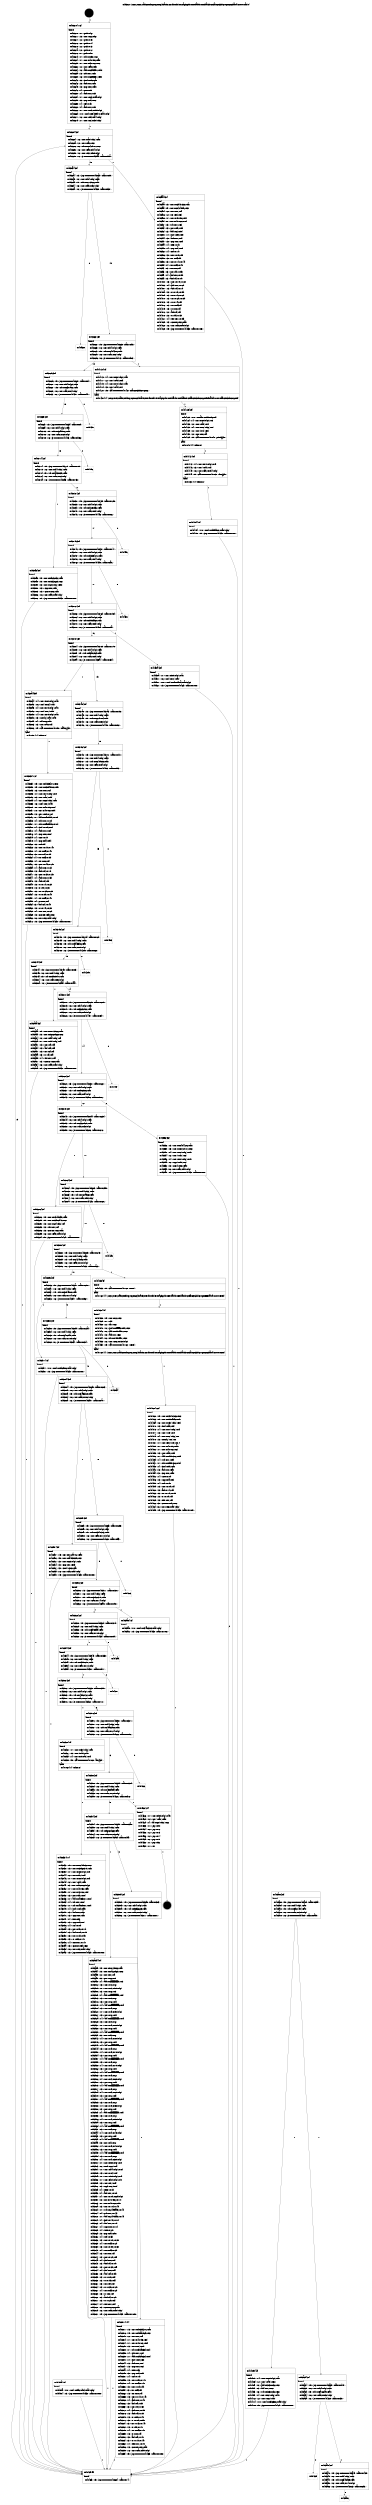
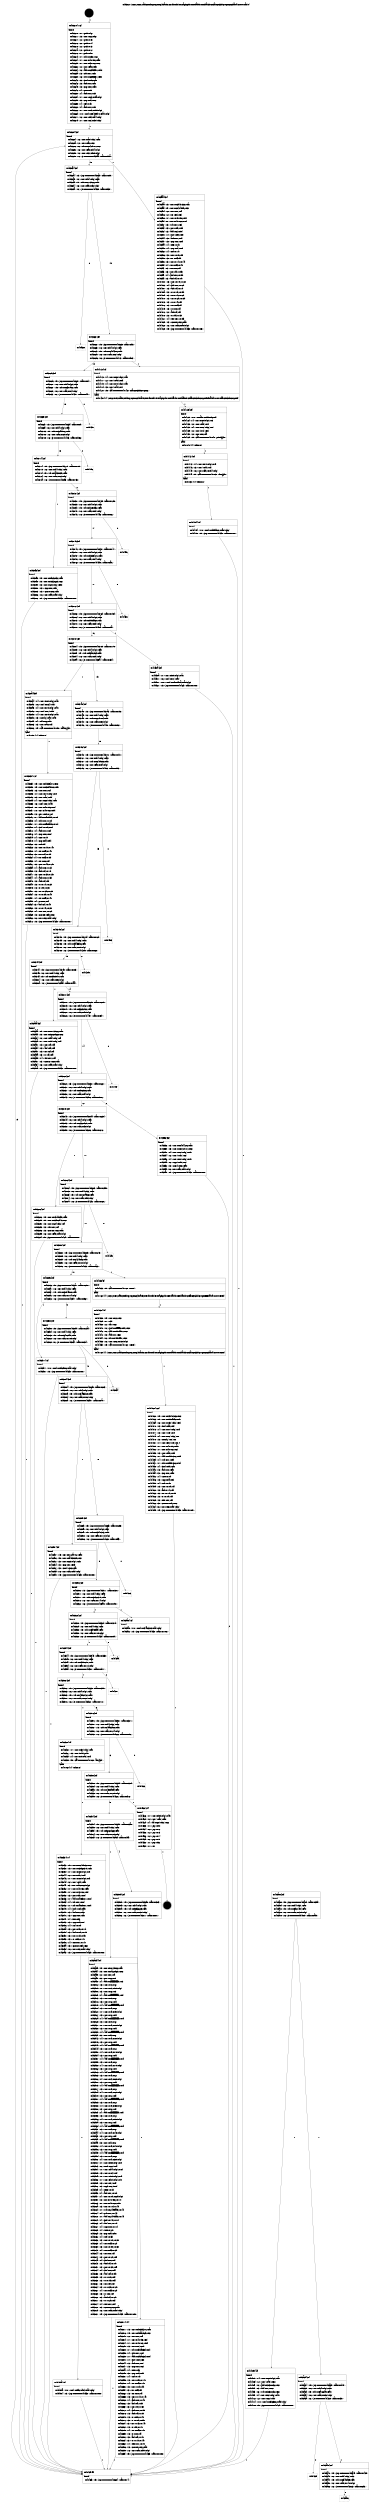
(119, 1852) -> (119, 1852)
(85, 2220) -> (79, 2167)
